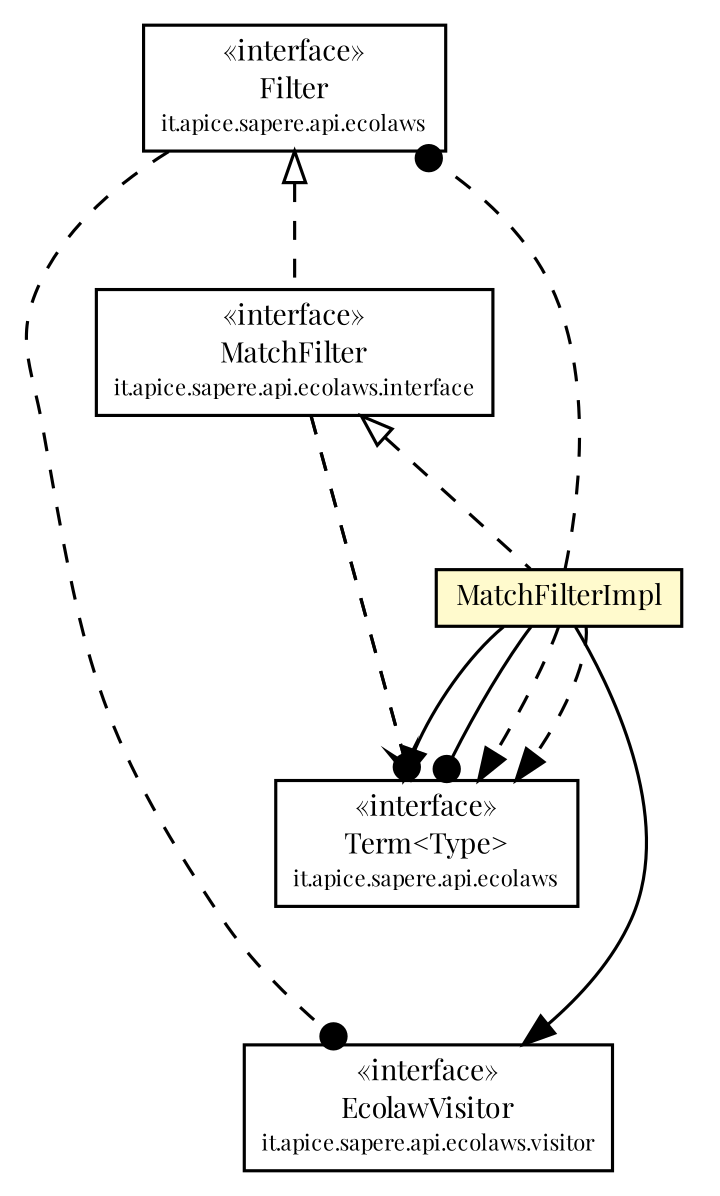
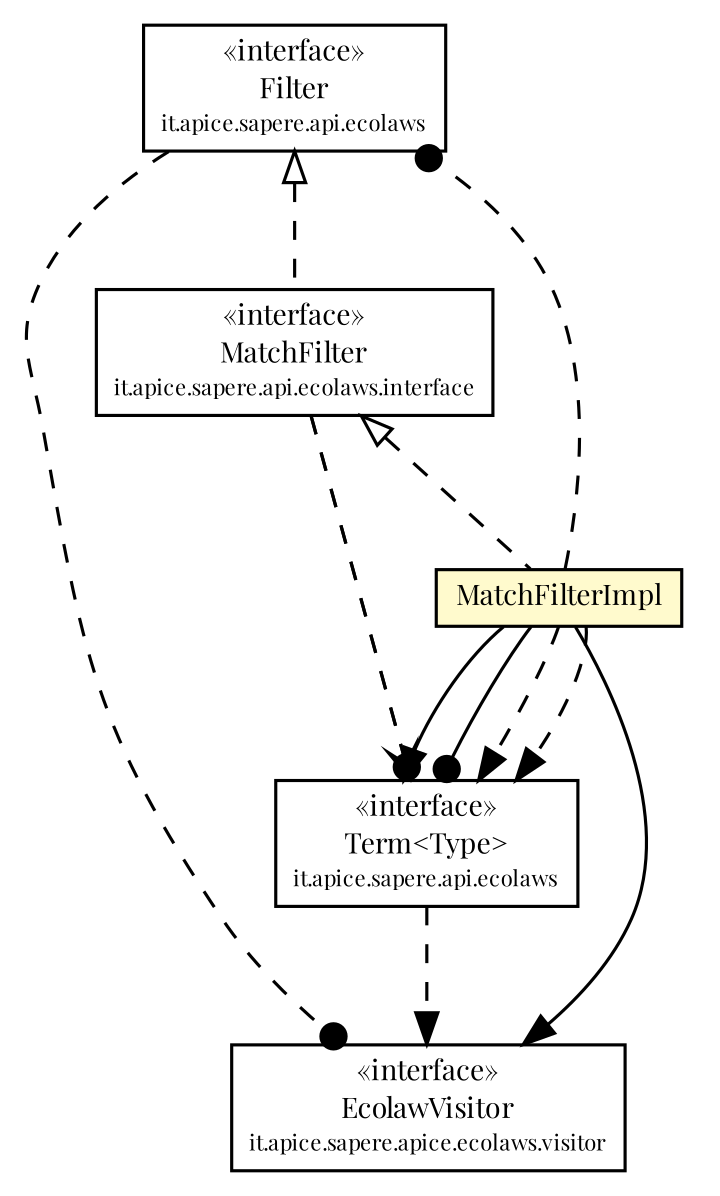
none -> (427, 959)
(428, 1144) -> (428, 1144)
